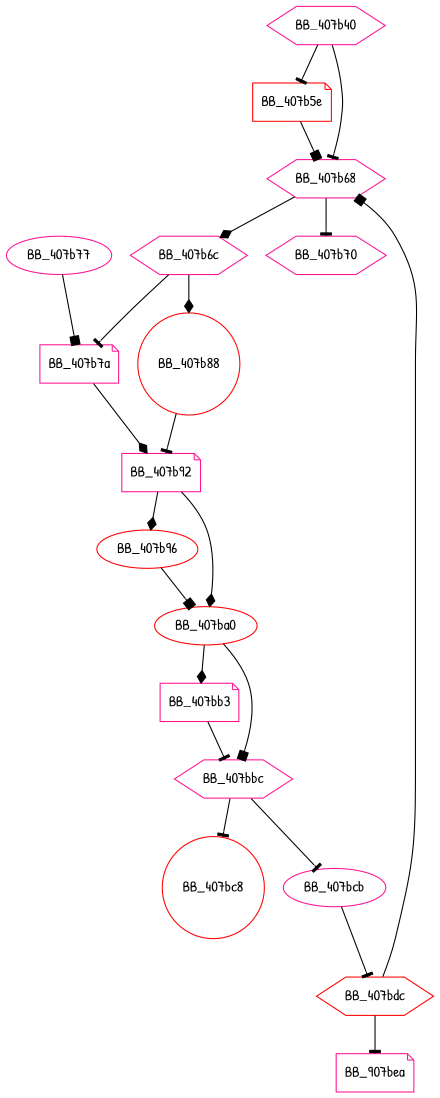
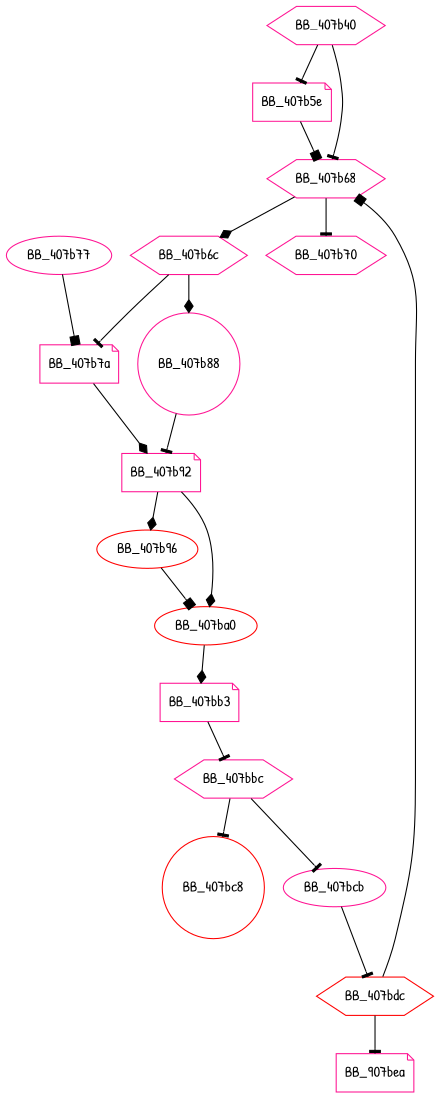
(292, 102) -> (292, 102)
(189, 364) -> (189, 364)
(251, 693) -> none
